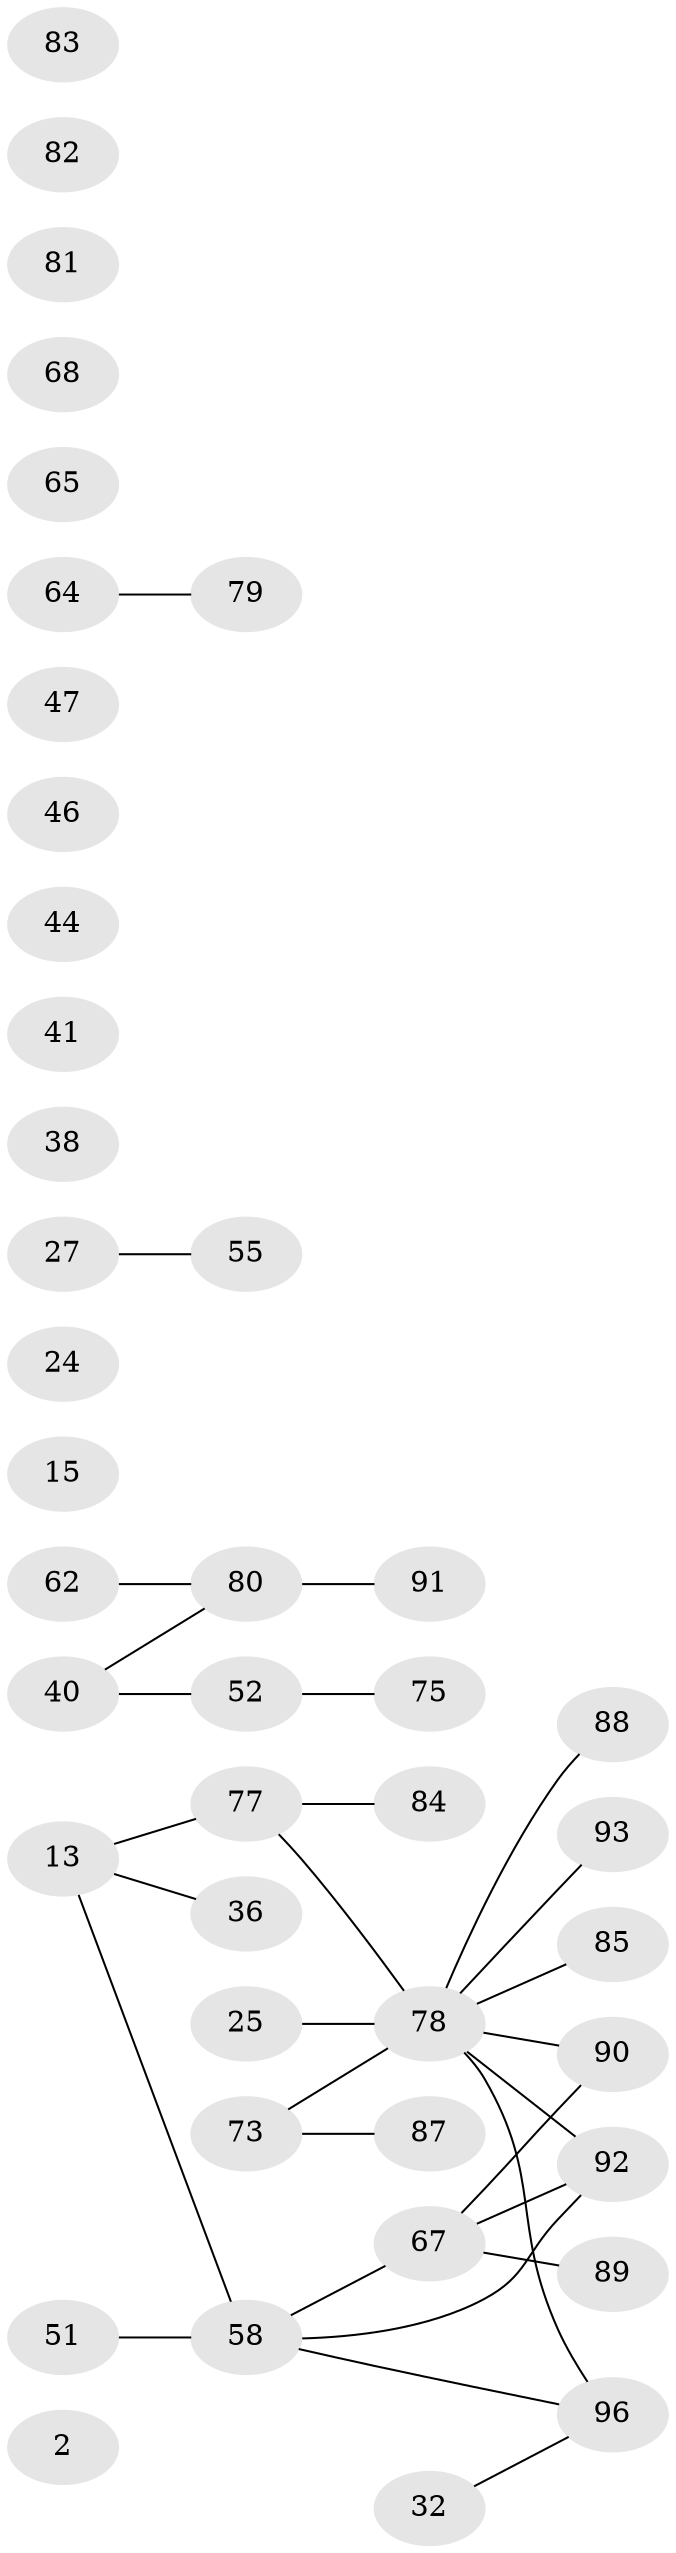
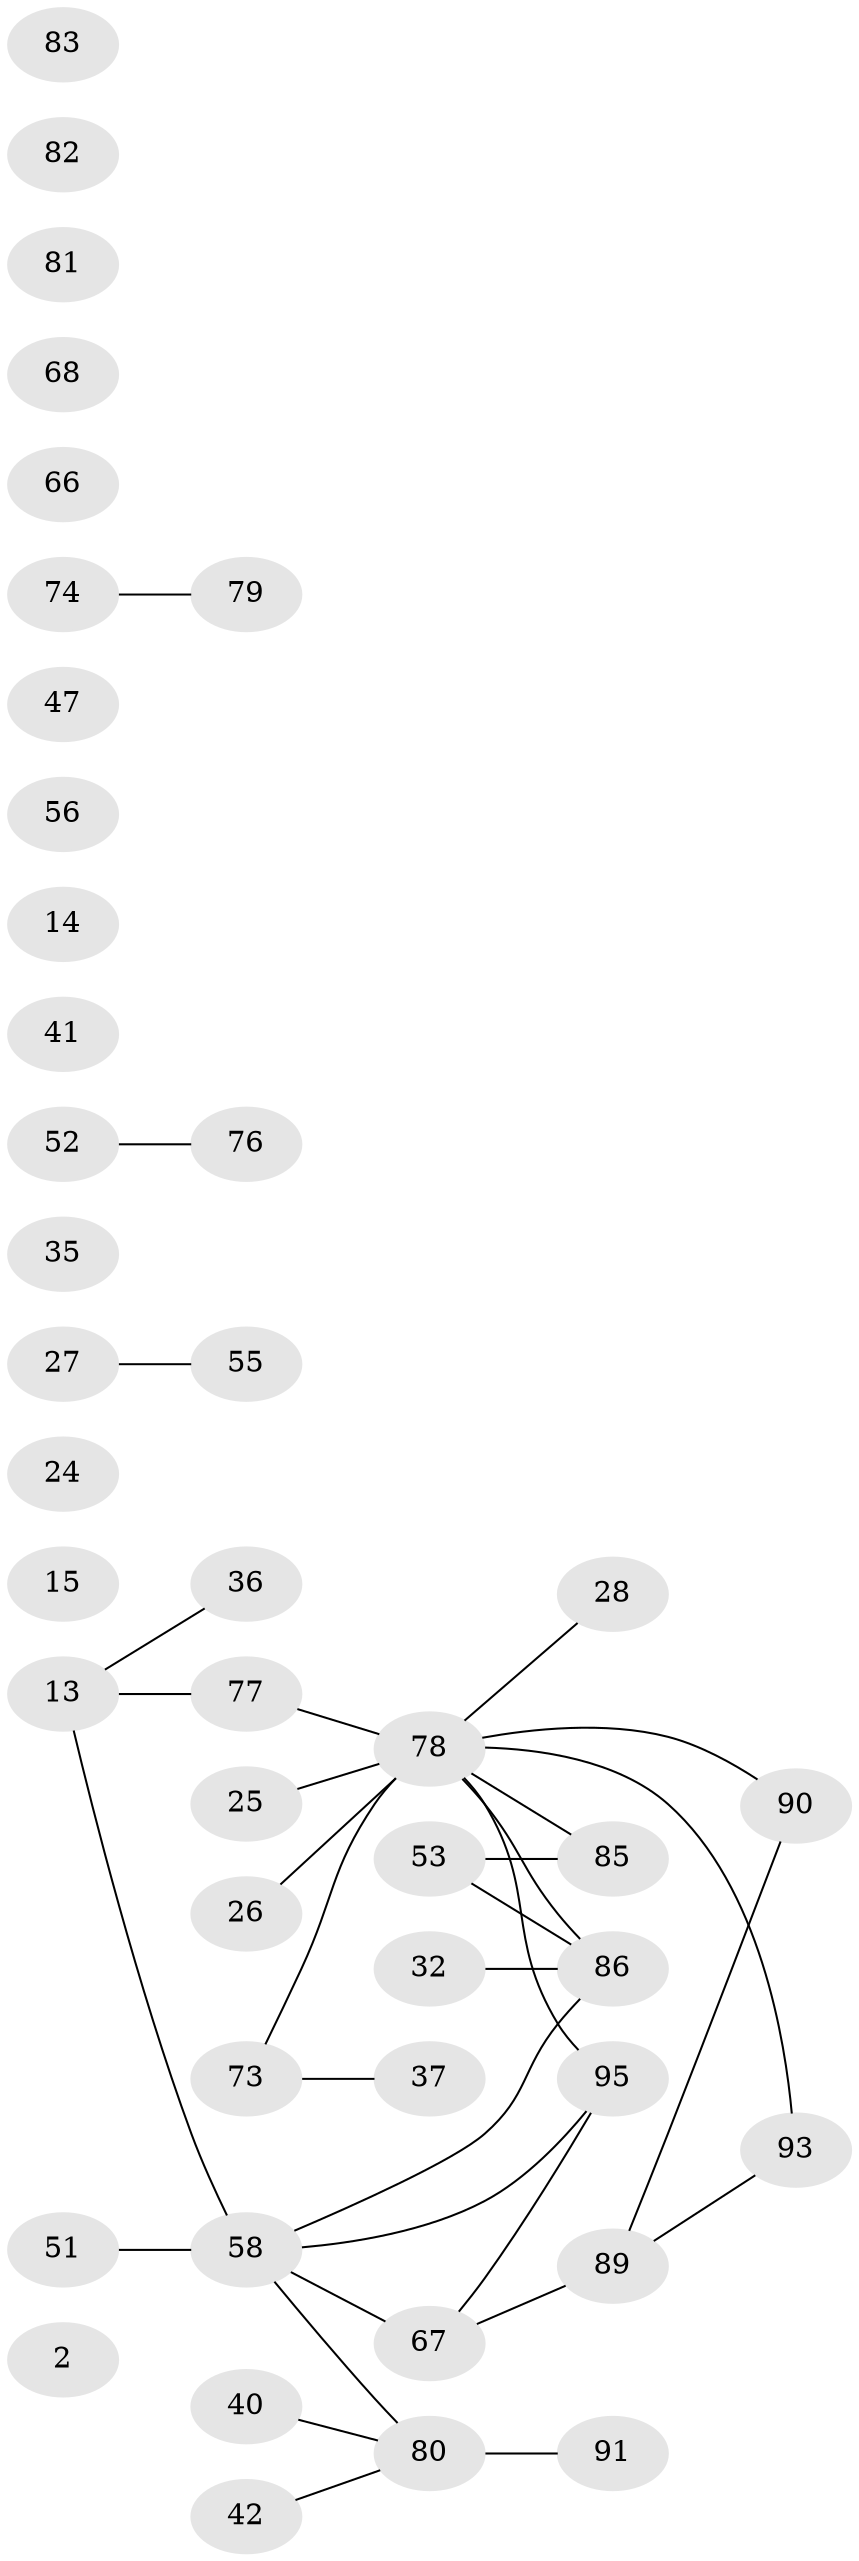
(63, 485) -> none
none -> (63, 485)
(63, 595) -> (63, 595)
(63, 814) -> (63, 814)
(63, 924) -> (63, 924)
(63, 1144) -> (63, 1254)
(63, 1584) -> (246, 2517)
(155, 1694) -> none
(430, 1694) -> (246, 1144)
(613, 1725) -> (613, 1594)
(430, 1804) -> none
none -> (430, 1859)
none -> (246, 1914)
(430, 2134) -> (430, 2079)
(527, 2143) -> (706, 2037)
(613, 2164) -> (613, 2079)
none -> (705, 2208)
none -> (335, 2353)
(613, 2415) -> (613, 1969)
